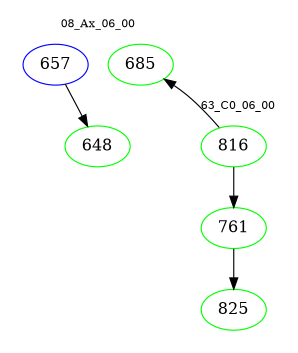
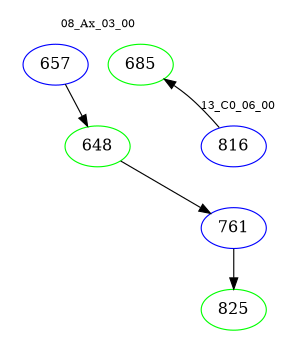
(98, 24) -> (98, 24)
(238, 106) -> (238, 106)
(234, 146) -> (234, 146)
(234, 182) -> (161, 184)
(234, 228) -> (234, 228)
